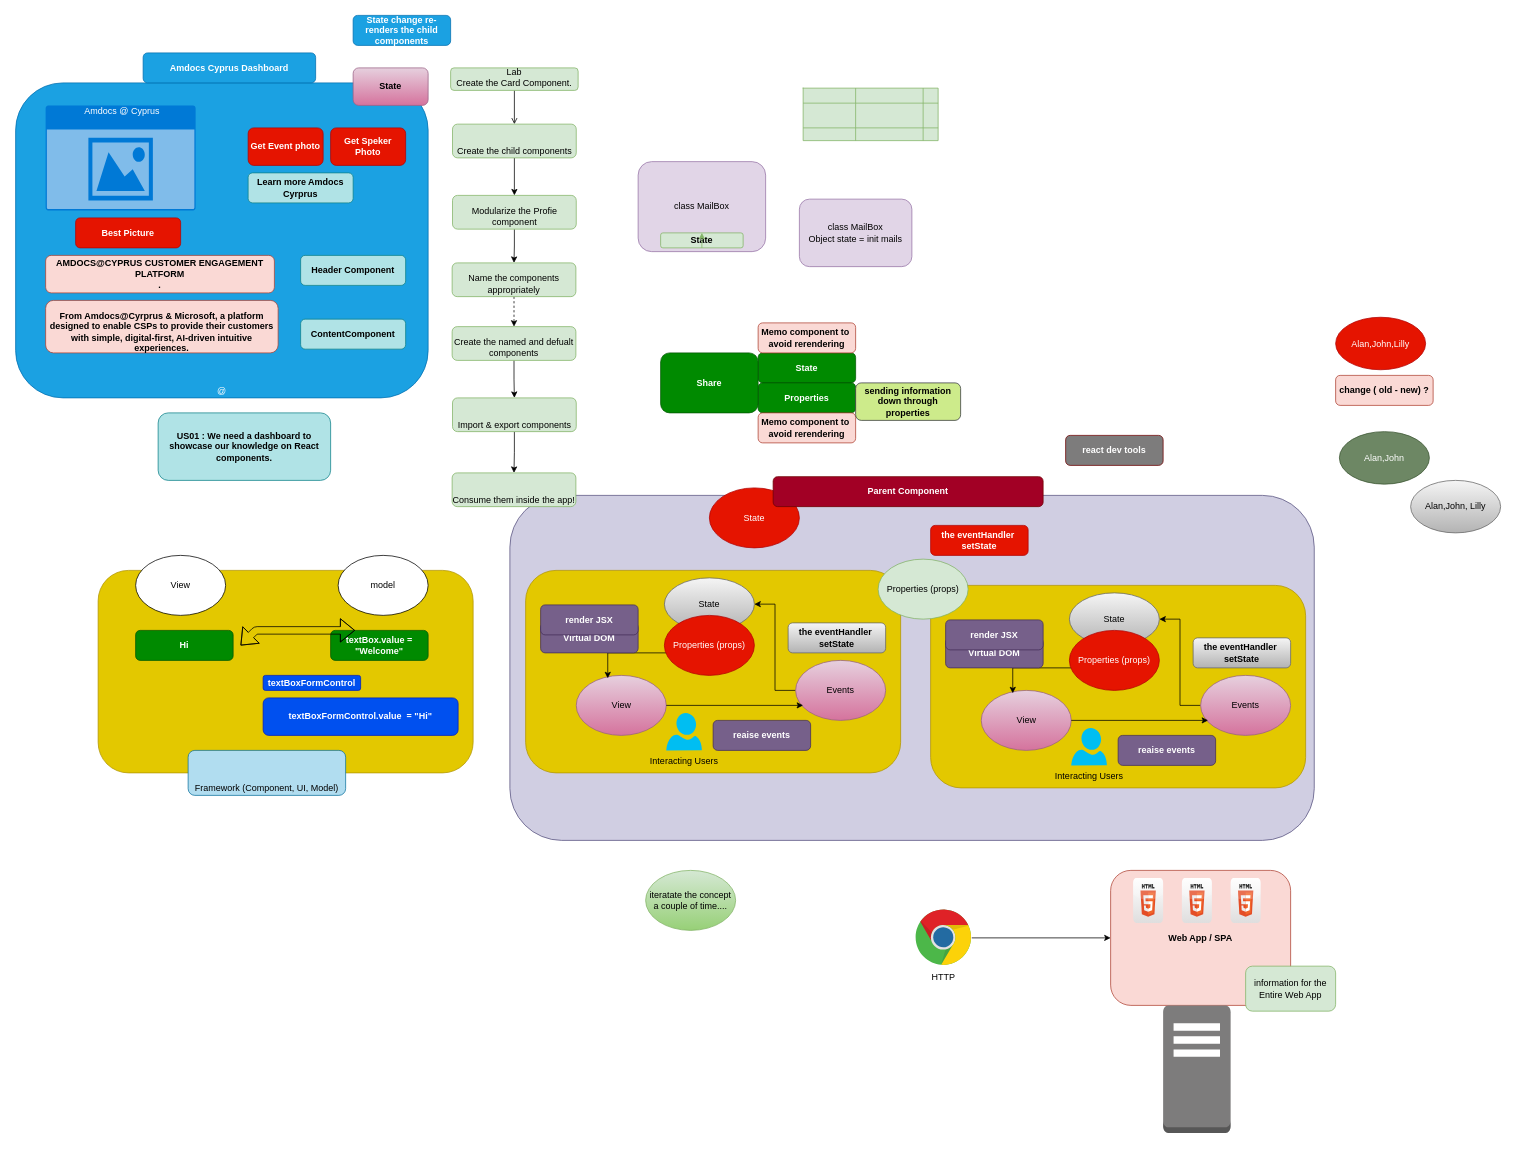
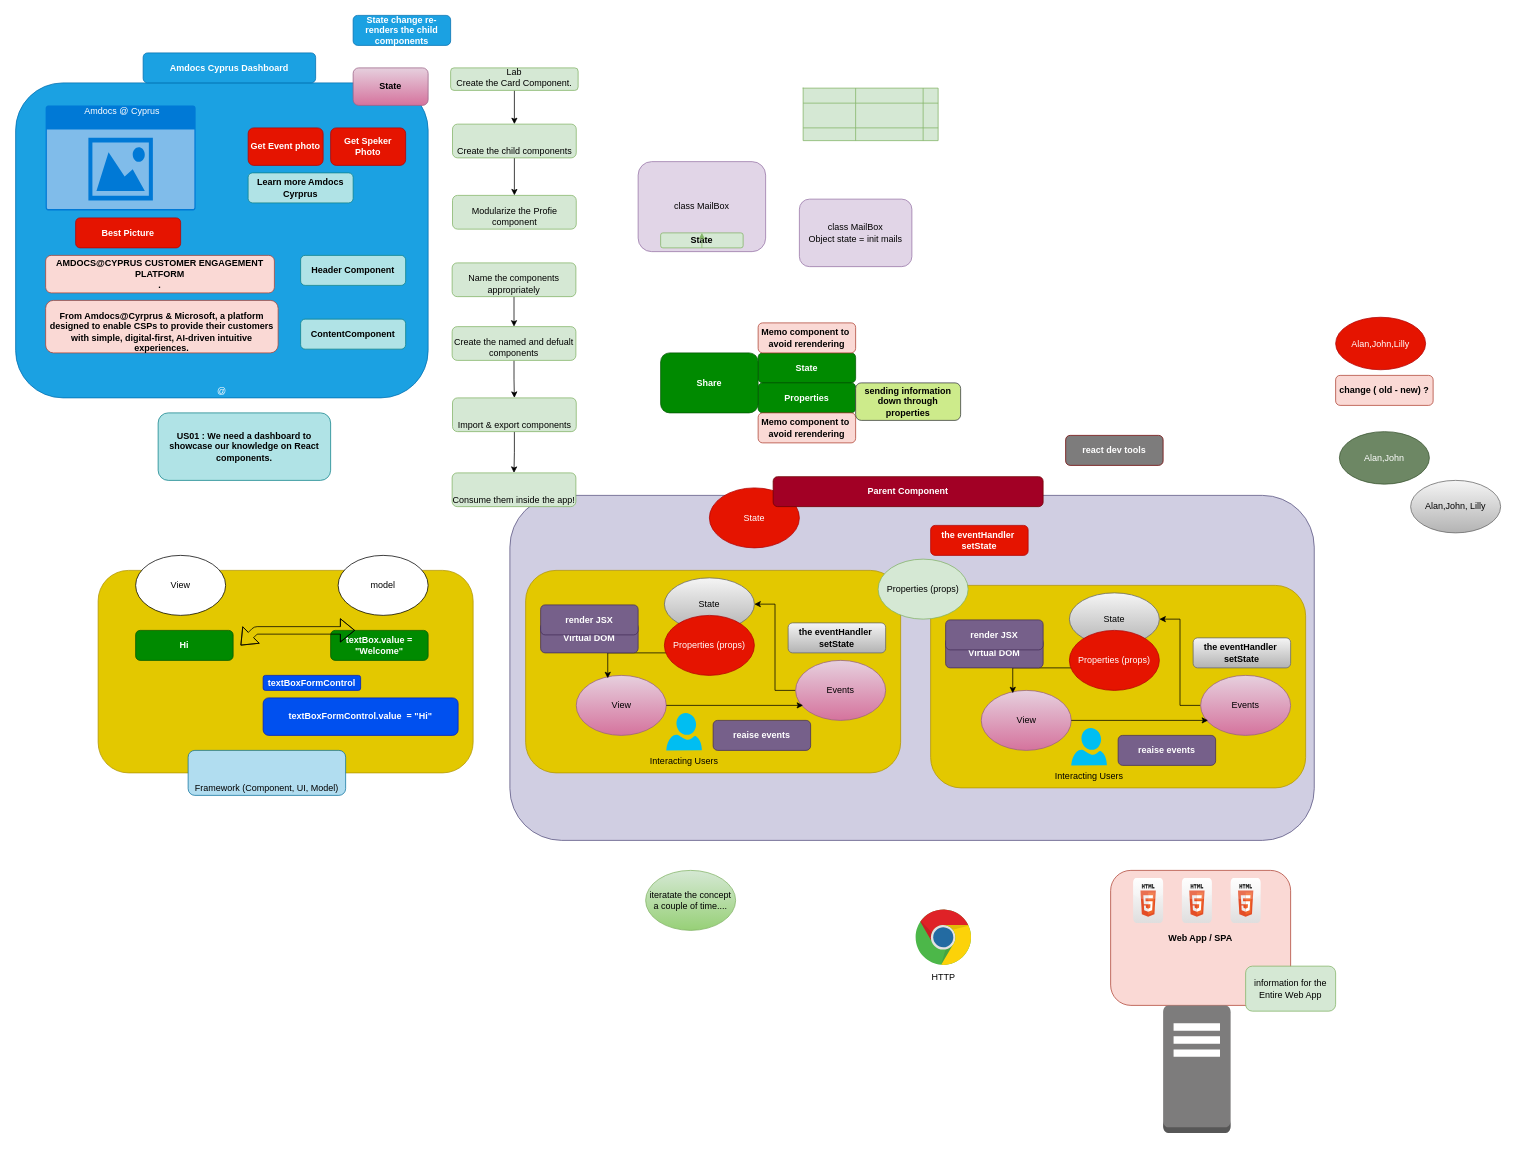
(514, 119) -> (514, 117)
(514, 244) -> none
(514, 308) -> (514, 308)
(1104, 938) -> none
